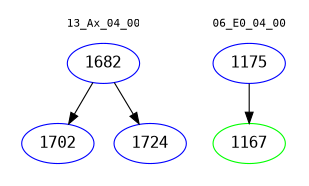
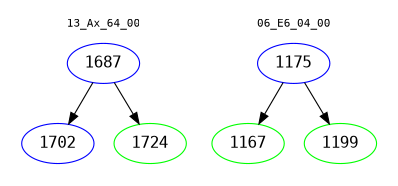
(104, 24) -> (104, 24)
(250, 24) -> (294, 24)
(103, 63) -> (103, 63)
(150, 144) -> (150, 144)
none -> (340, 144)
